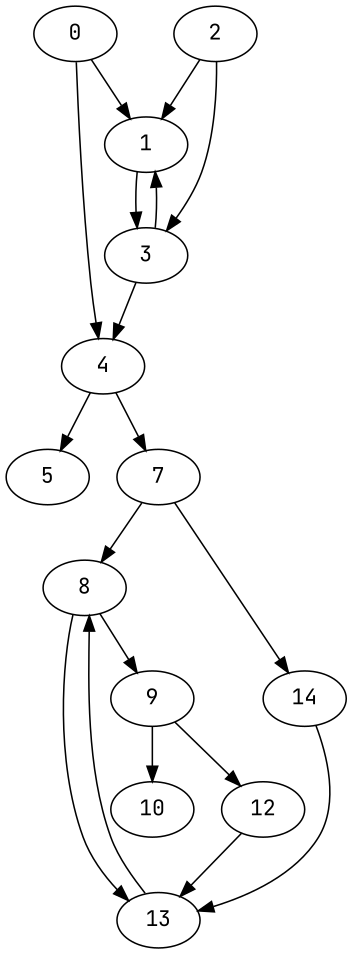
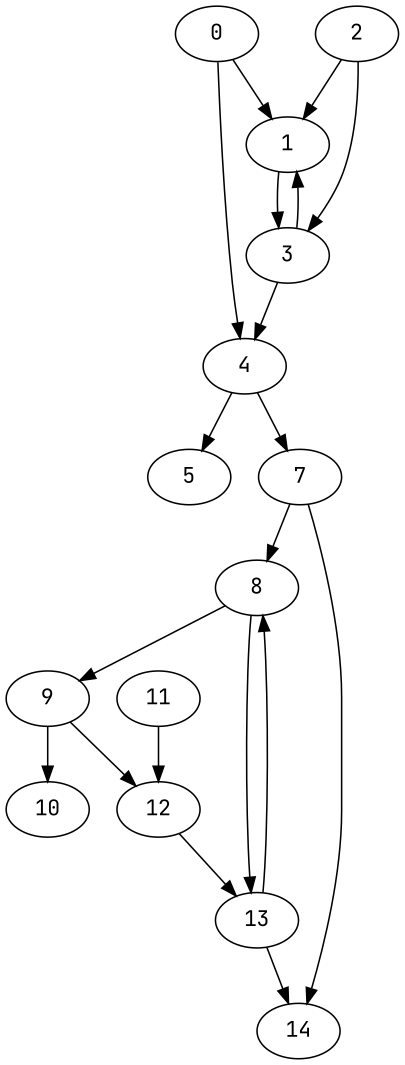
none -> (159, 699)
(315, 843) -> (275, 968)
